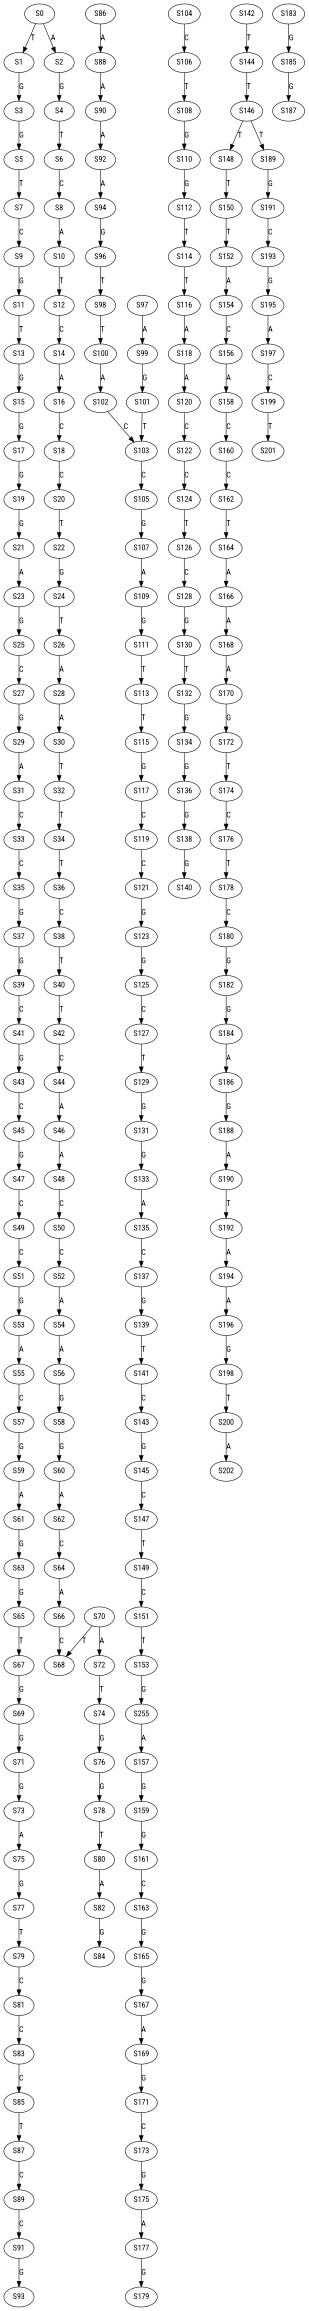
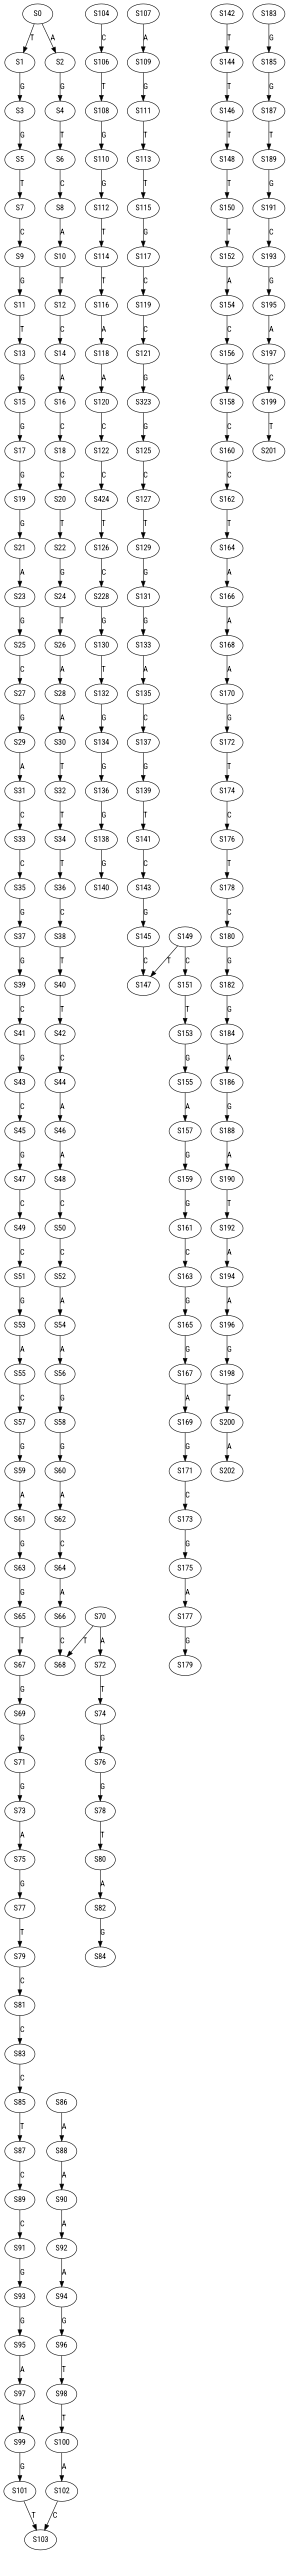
(256, 133) -> (269, 133)
(141, 500) -> none
(184, 500) -> (101, 500)
(184, 597) -> (101, 597)
(141, 937) -> (143, 403)
(141, 1541) -> (166, 959)
(141, 1714) -> (185, 1083)
none -> (20, 2346)
